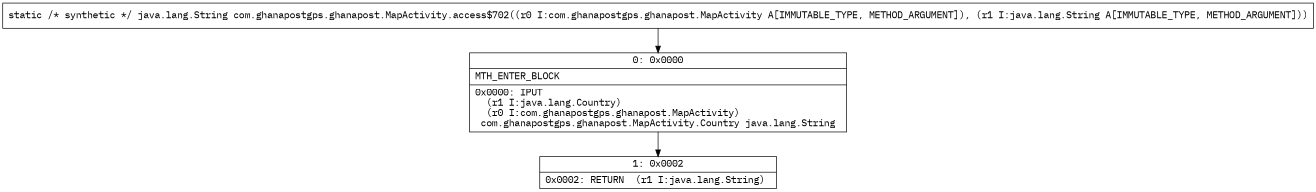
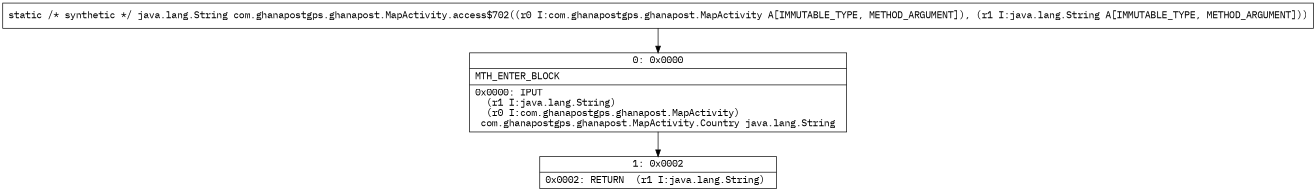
(548, 103) -> (546, 103)
